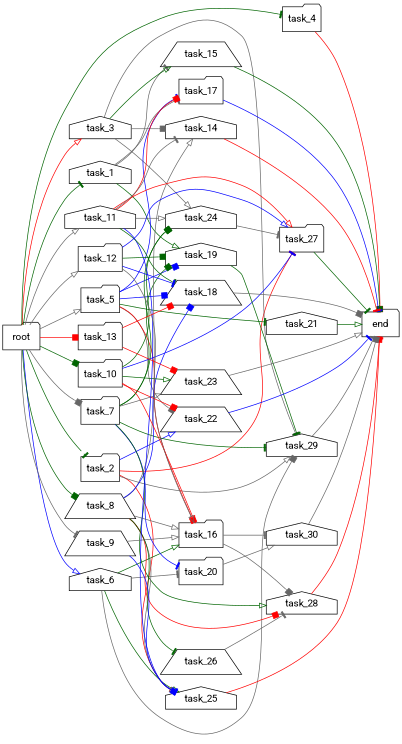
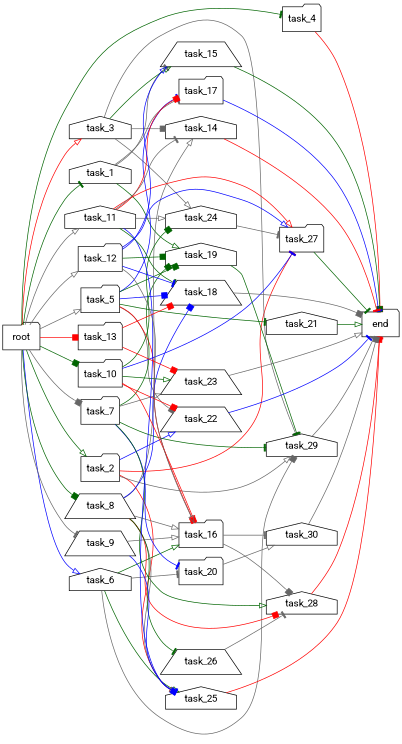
none -> (150, 182)
(146, 280) -> (142, 282)
(149, 322) -> none
(49, 403) -> (49, 403)
